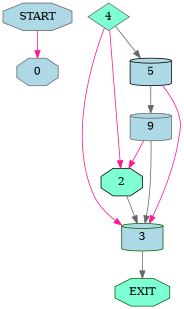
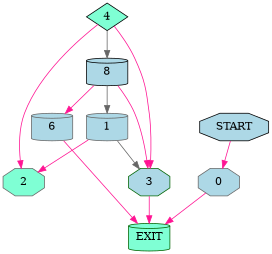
(38, 17) -> (234, 127)
(109, 17) -> (107, 17)
(151, 72) -> (107, 72)
none -> (52, 127)
(151, 127) -> (107, 127)
(122, 182) -> (24, 182)
(131, 206) -> none
none -> (189, 206)
(142, 237) -> (149, 182)
(142, 261) -> (149, 206)
(142, 292) -> (149, 237)
